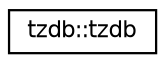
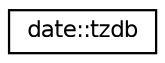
(83, 32) -> (83, 32)
